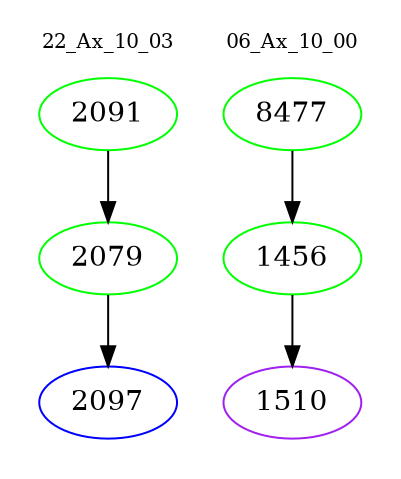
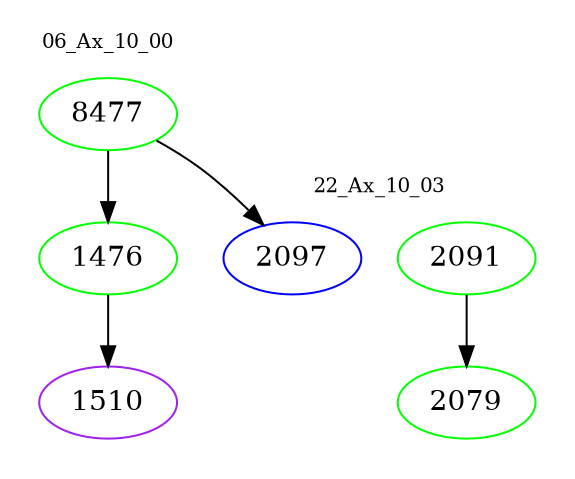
(292, 258) -> (108, 258)
(108, 321) -> (221, 185)
